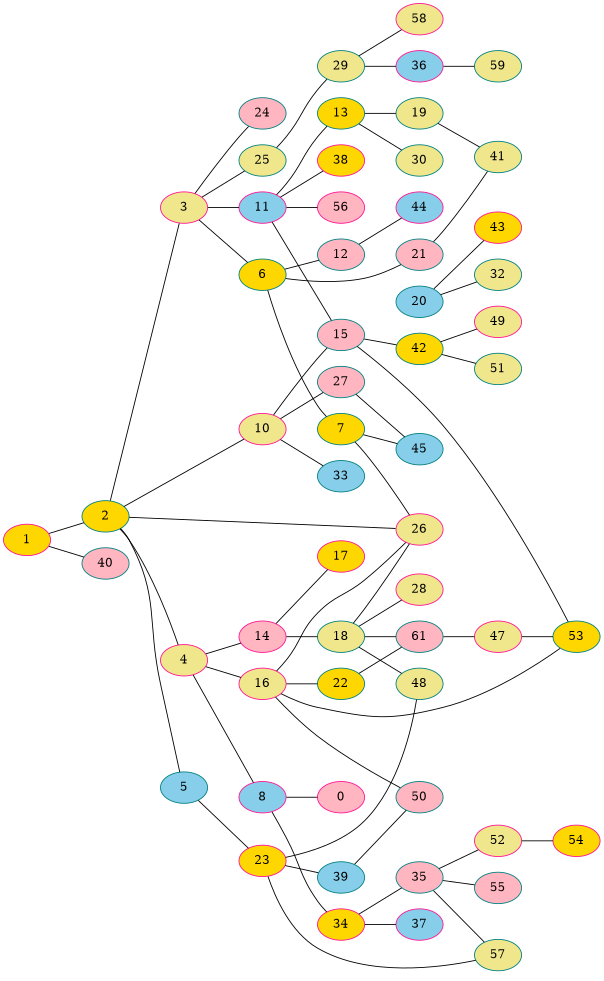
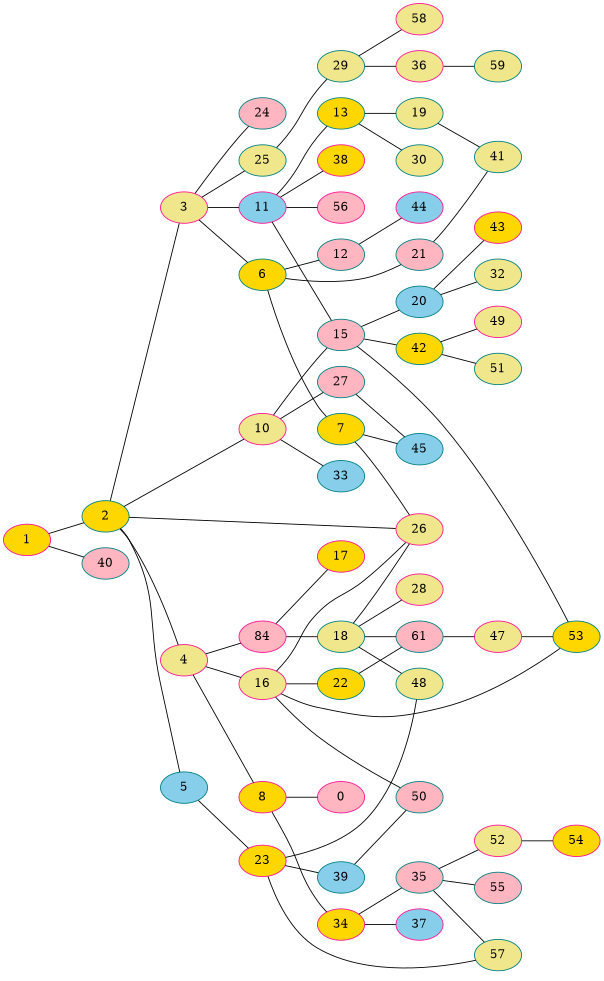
(420, 66) -> (420, 66)
none -> (380, 318)
(263, 637) -> (263, 637)
(263, 797) -> (263, 797)
